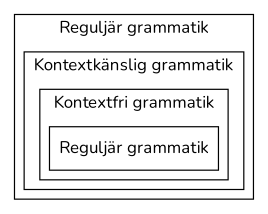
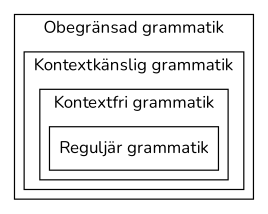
(134, 28) -> (134, 28)
